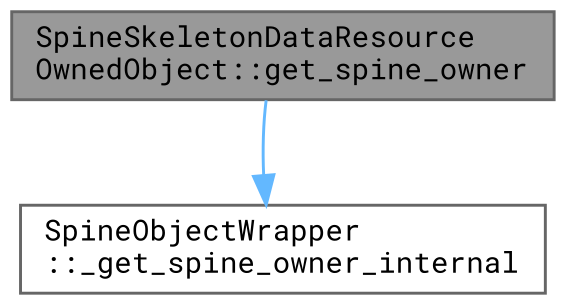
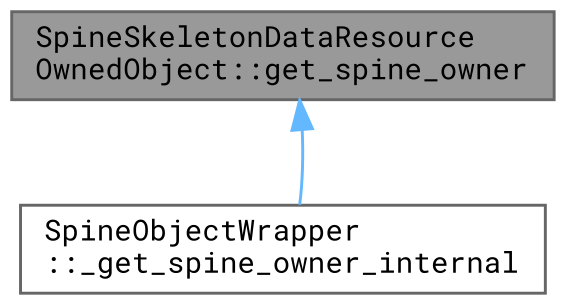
(263, 138) -> (302, 167)
